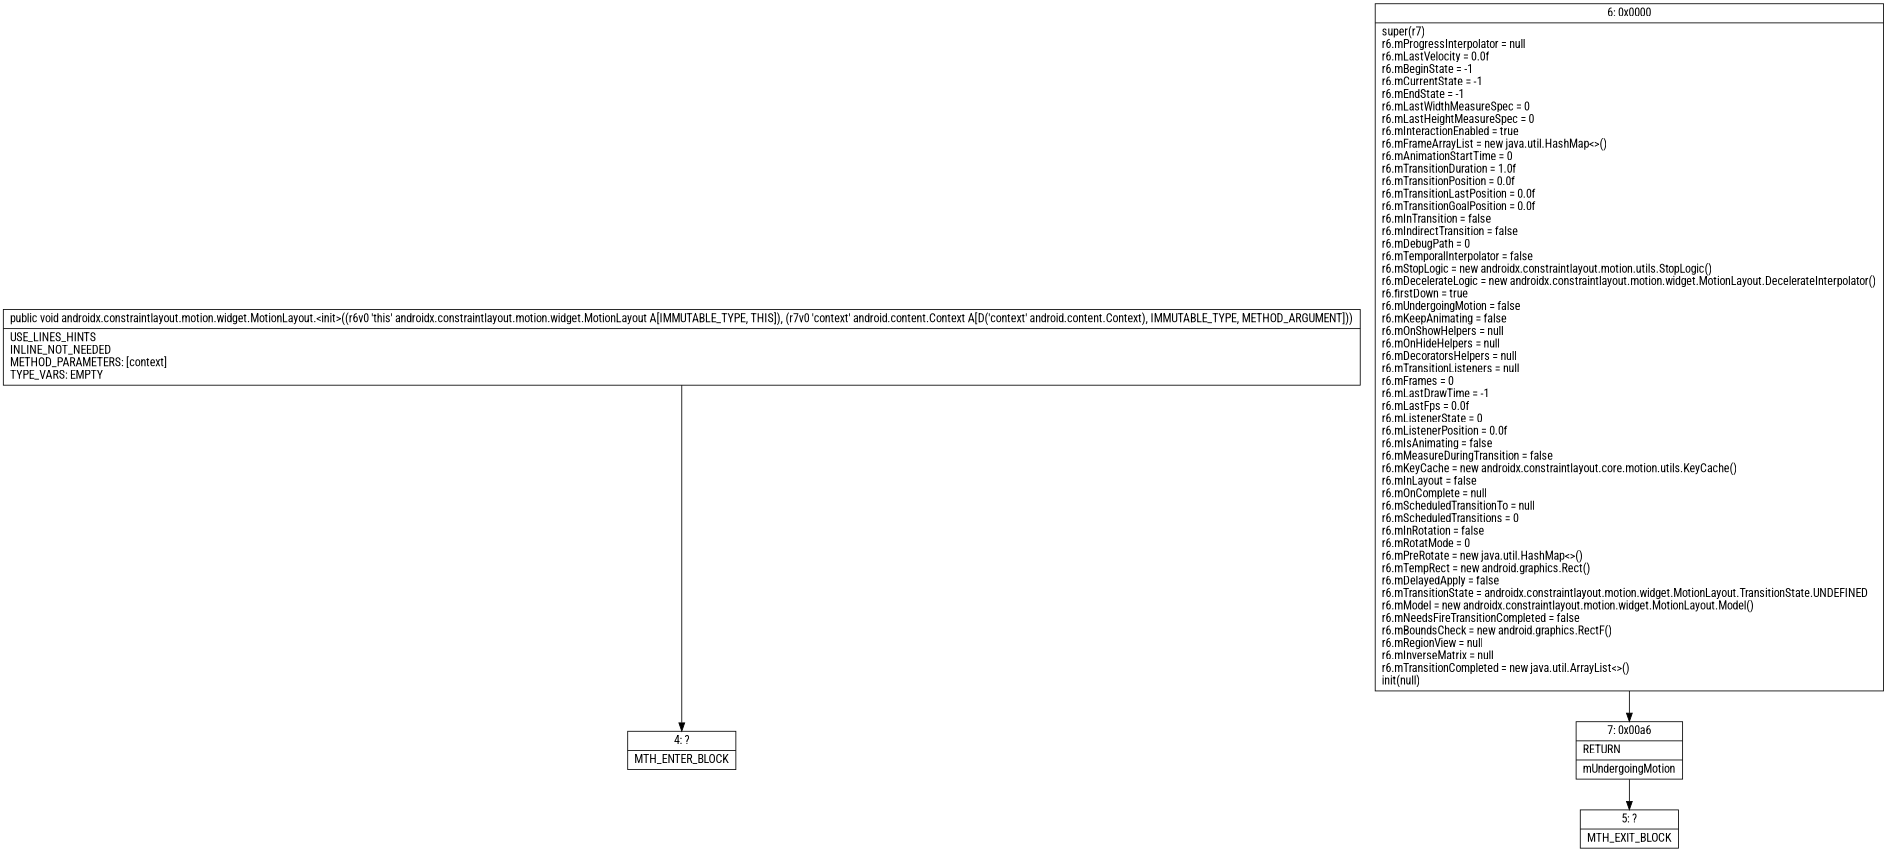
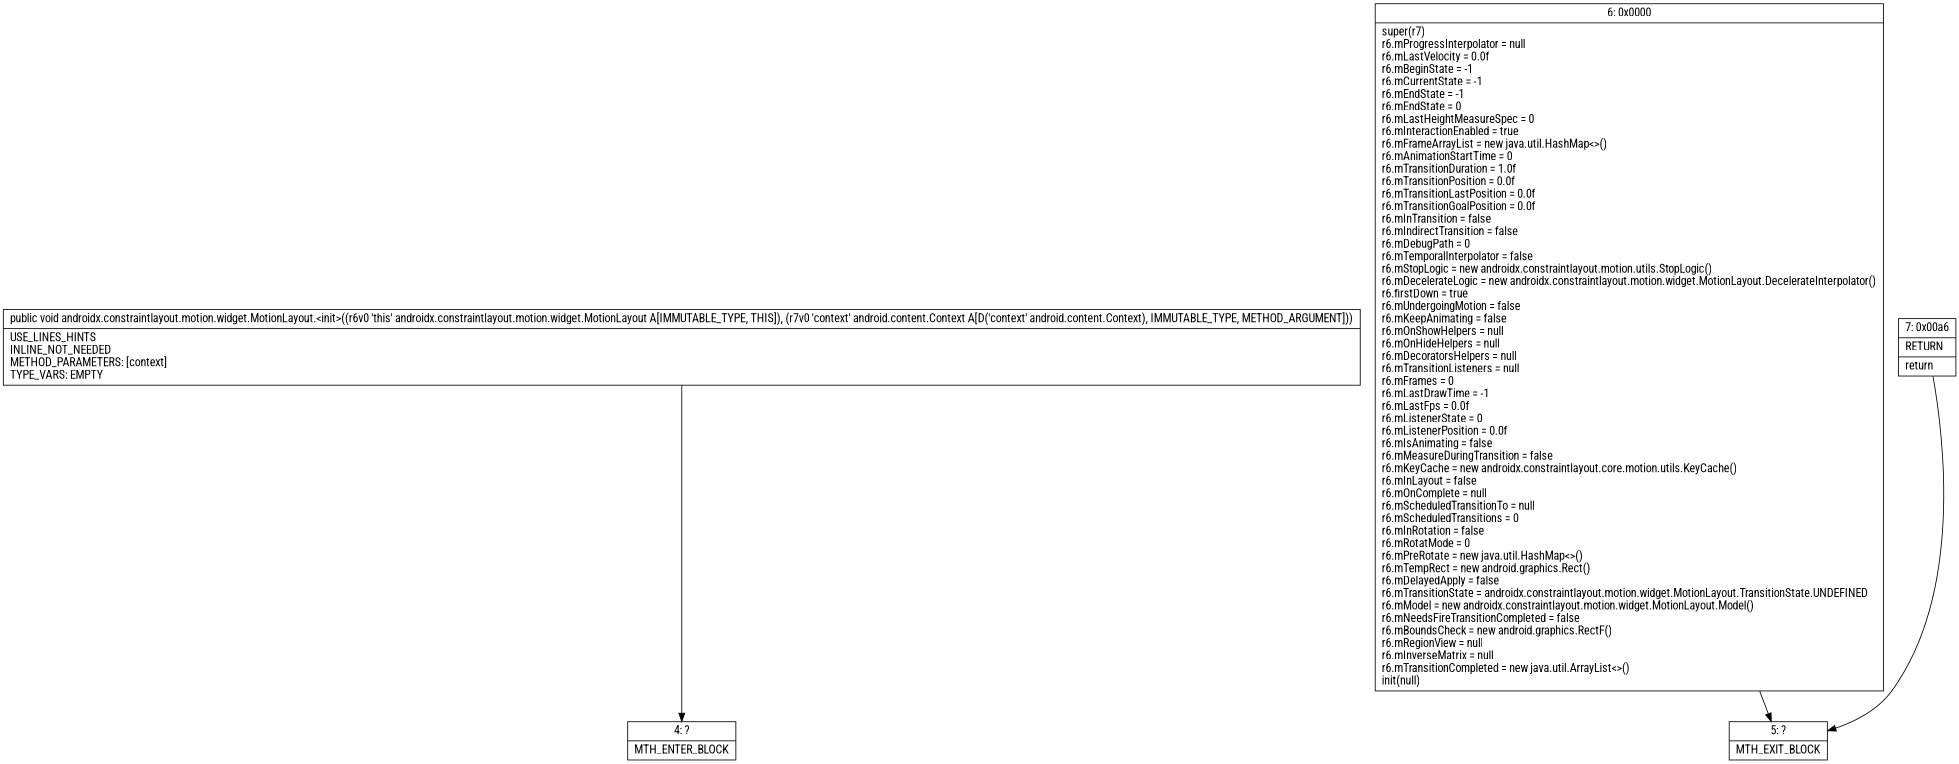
(1456, 107) -> (1422, 107)
(1629, 702) -> (1764, 702)
(1629, 769) -> (1919, 366)
